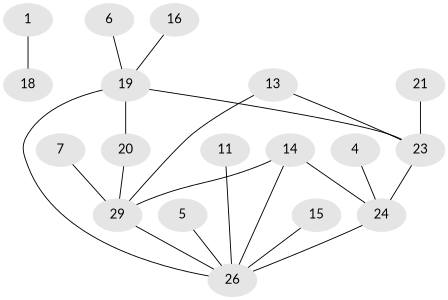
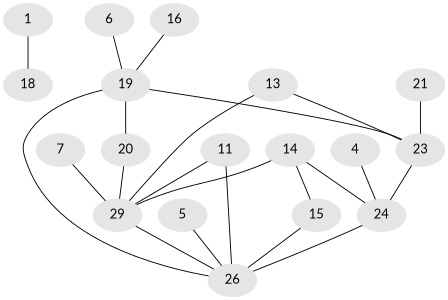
none -> (171, 183)
(261, 215) -> (303, 183)
